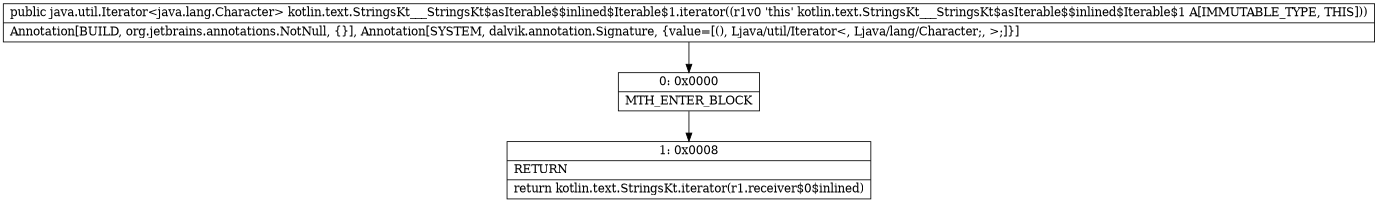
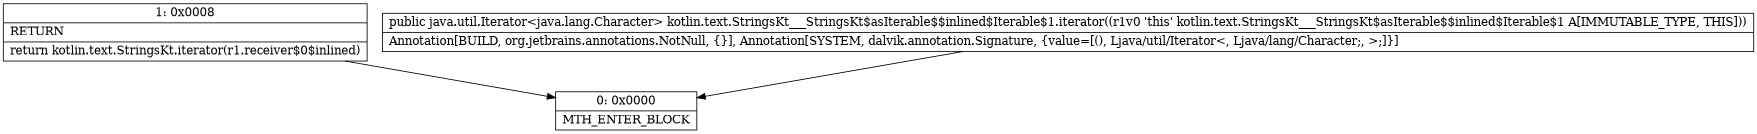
(689, 122) -> (446, 79)
